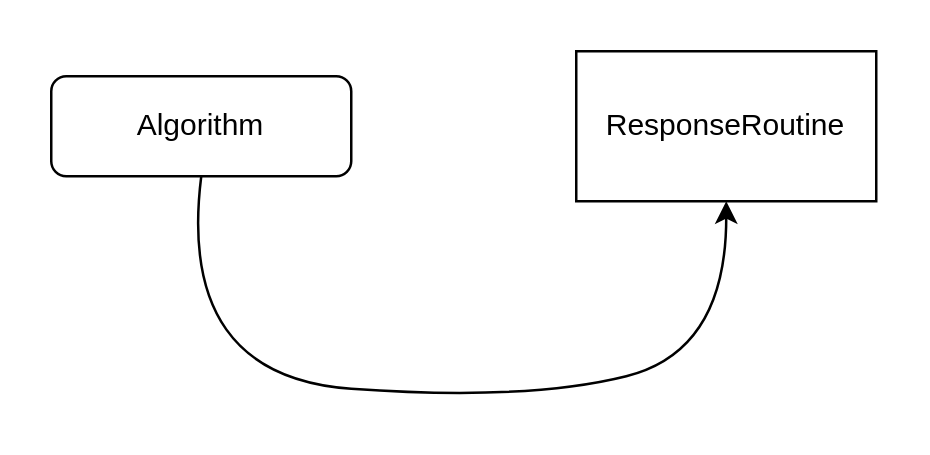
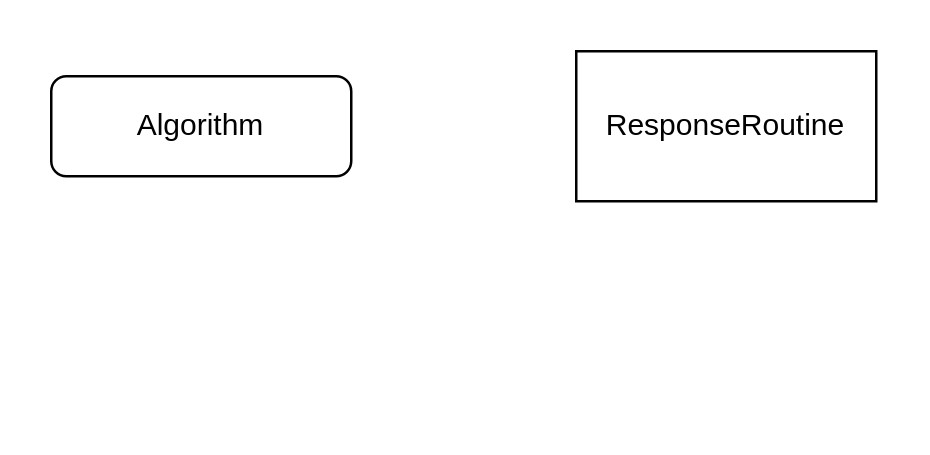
(438, 393) -> none
